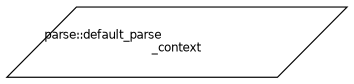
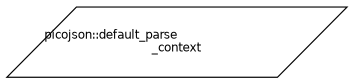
(177, 42) -> (177, 42)
